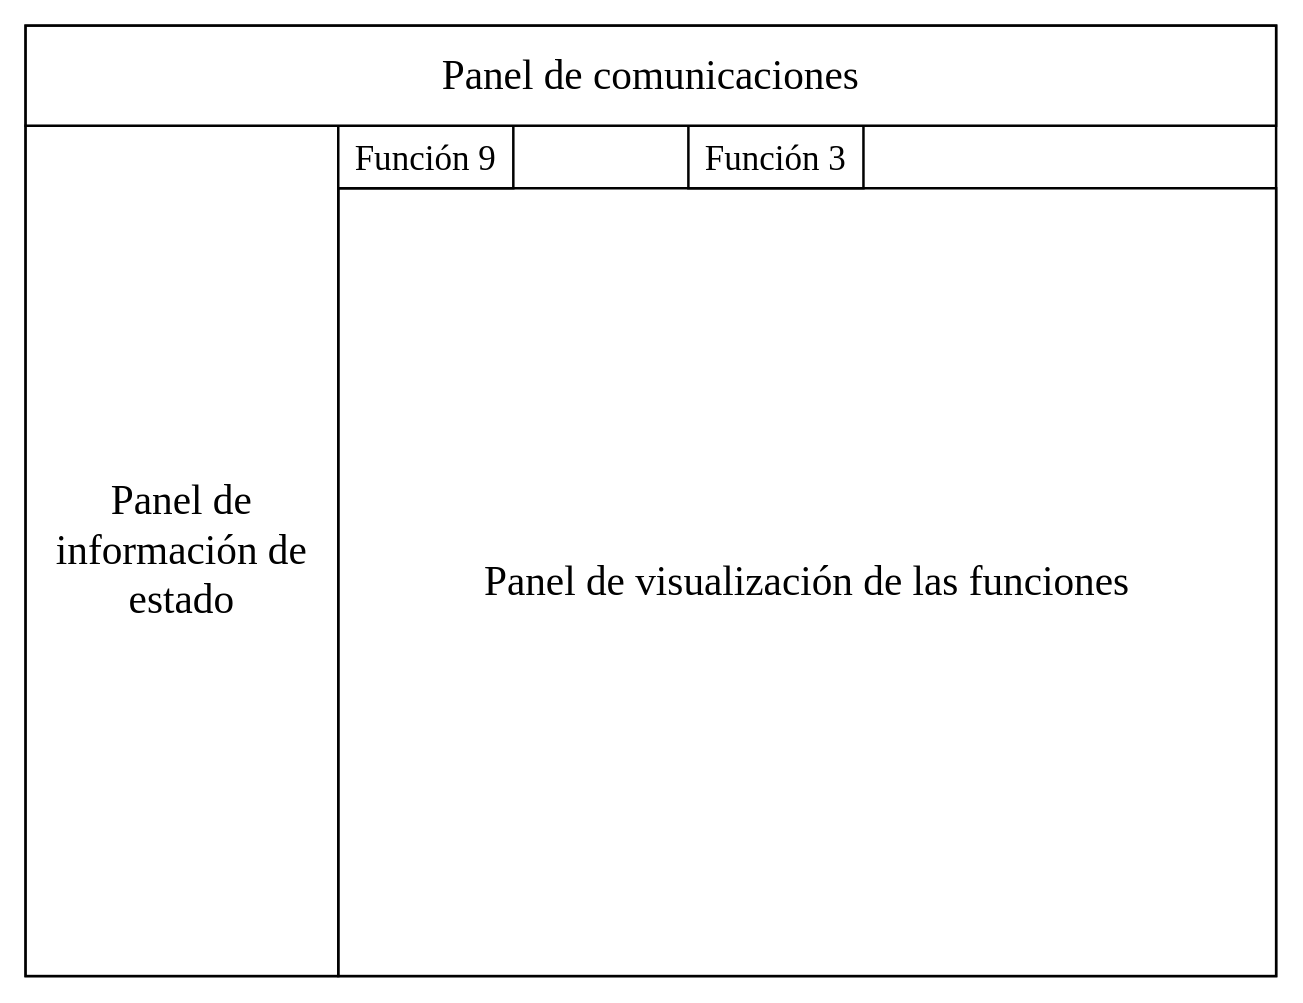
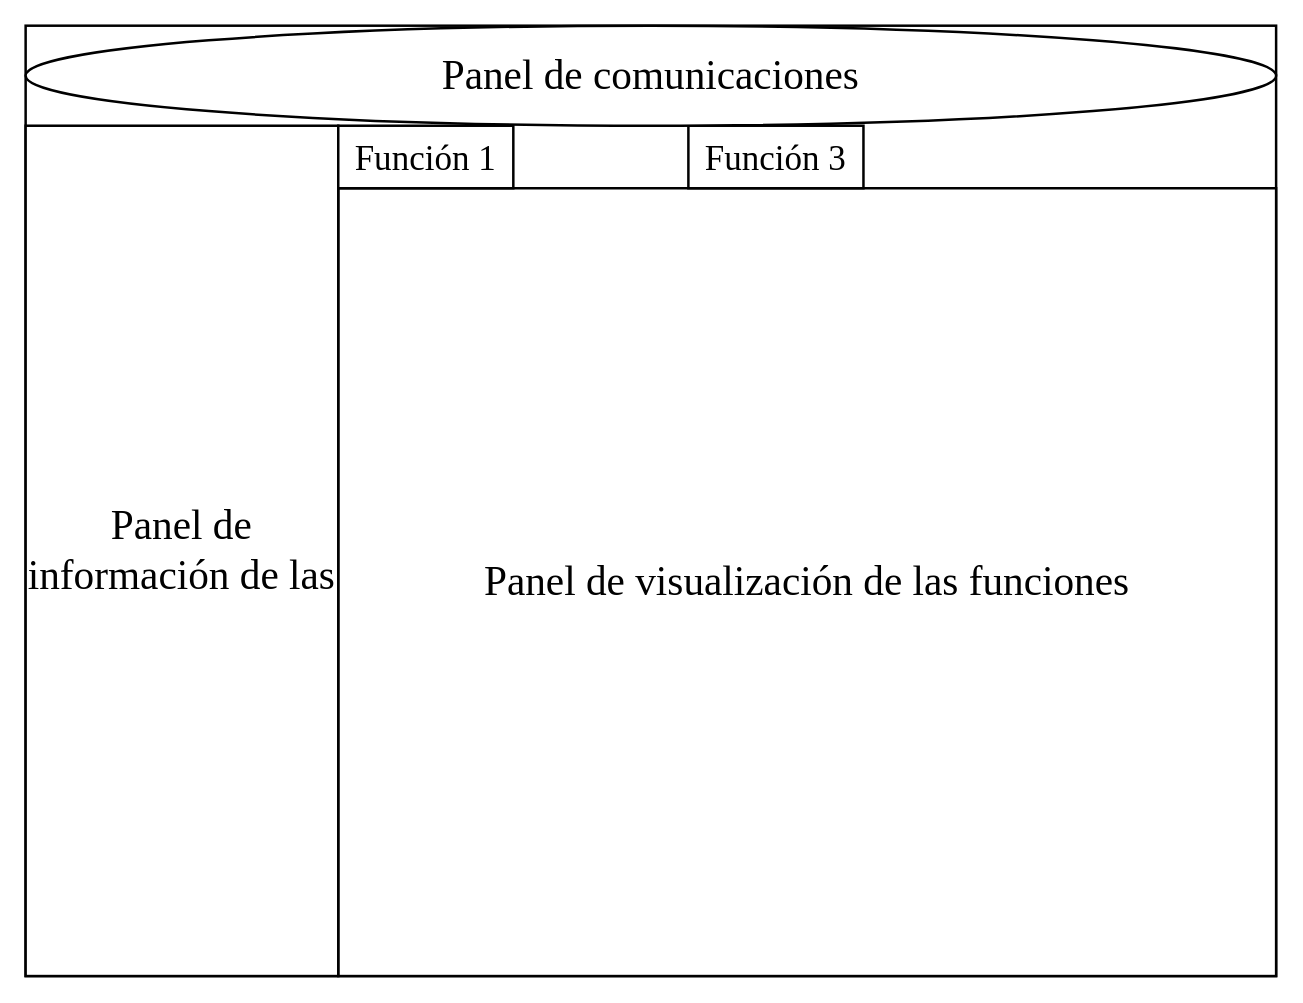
(651, 76) -> (651, 76)
(426, 157) -> (426, 157)
(182, 551) -> (182, 551)
